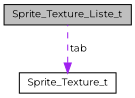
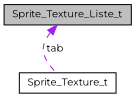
(68, 44) -> (44, 54)
